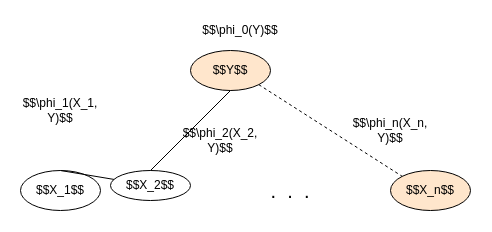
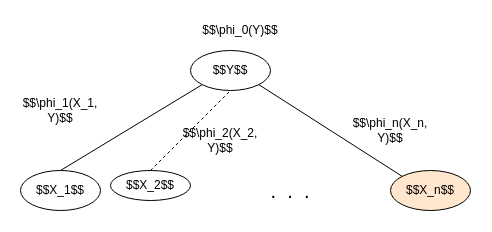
(231, 71) -> (231, 71)
(191, 130) -> (191, 130)
(330, 130) -> (330, 130)
(87, 175) -> (131, 128)
